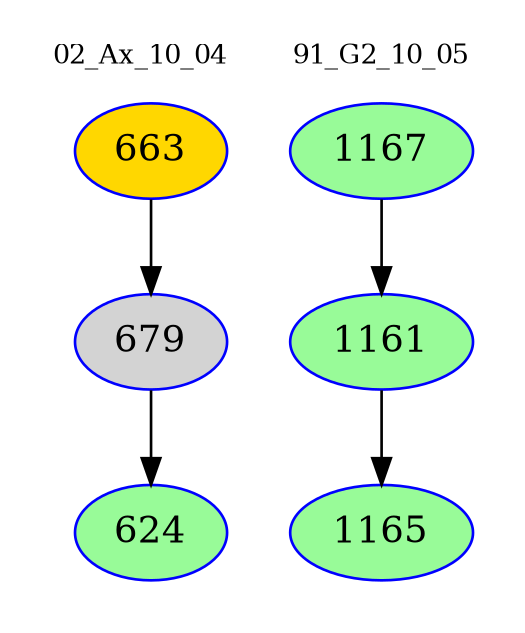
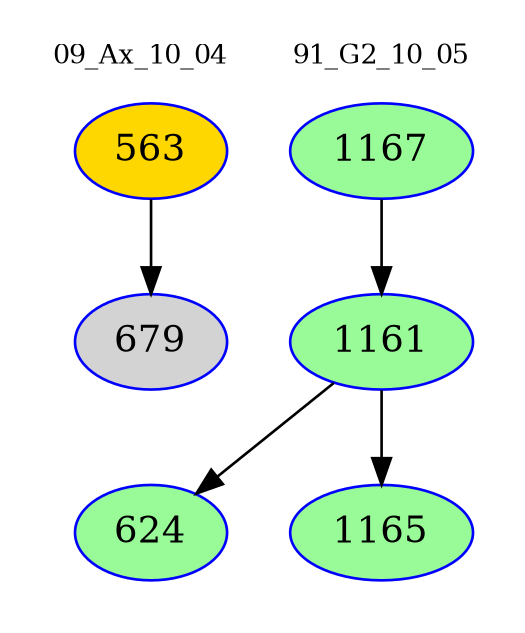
(140, 57) -> (140, 57)
(151, 151) -> (151, 151)
(151, 424) -> (287, 420)
